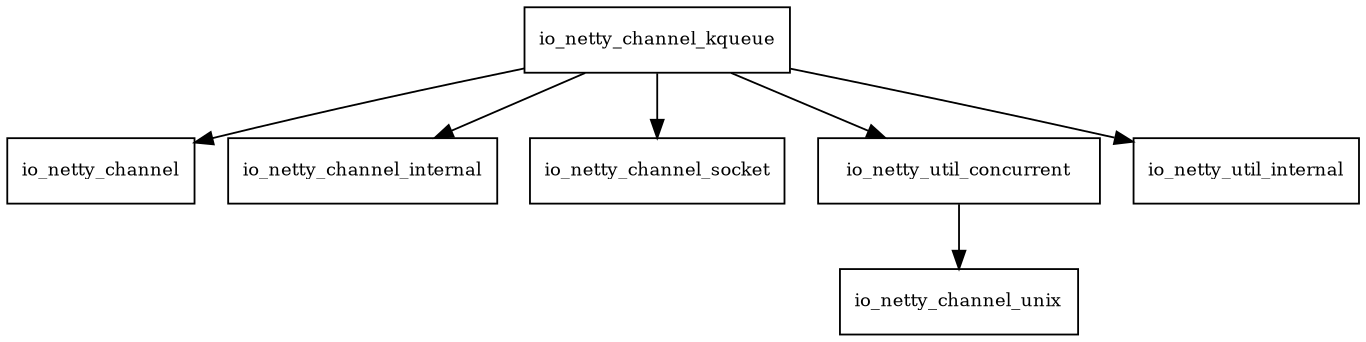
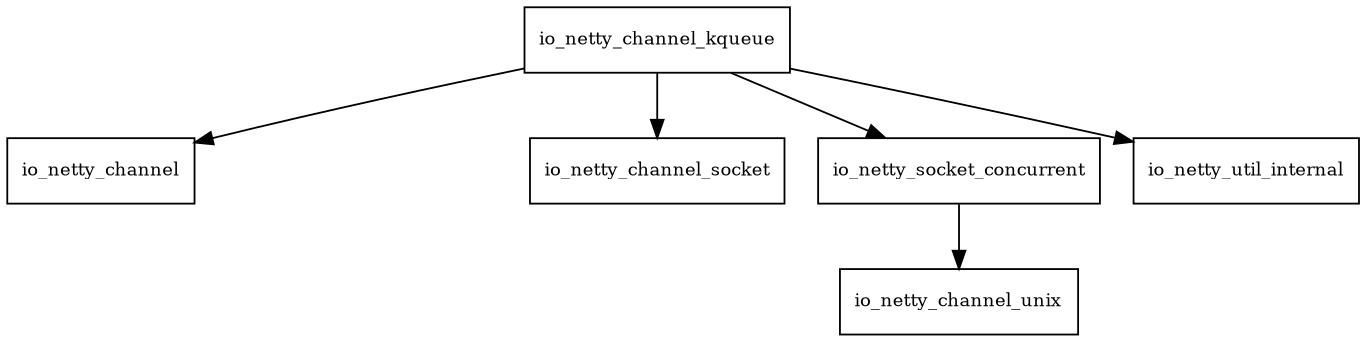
(363, 171) -> none
(959, 171) -> (959, 171)
